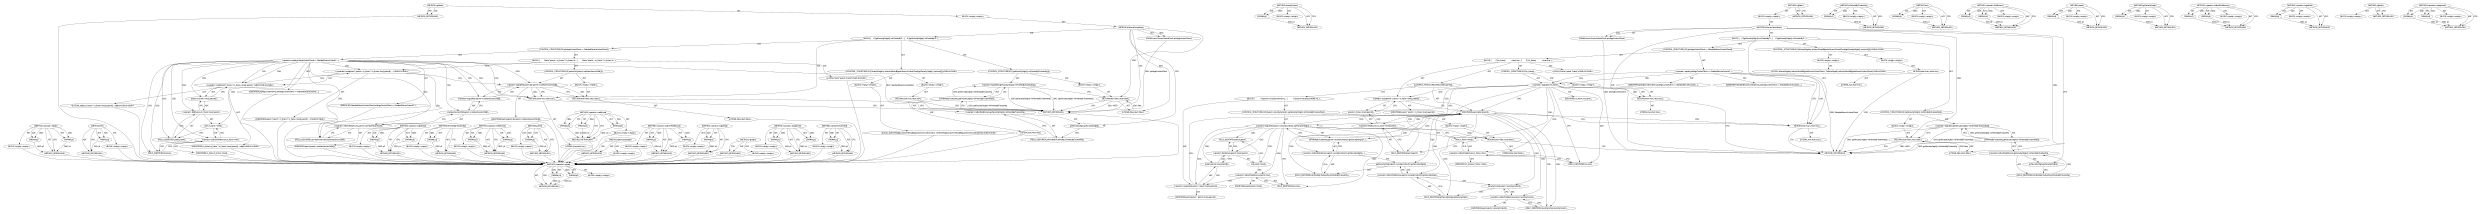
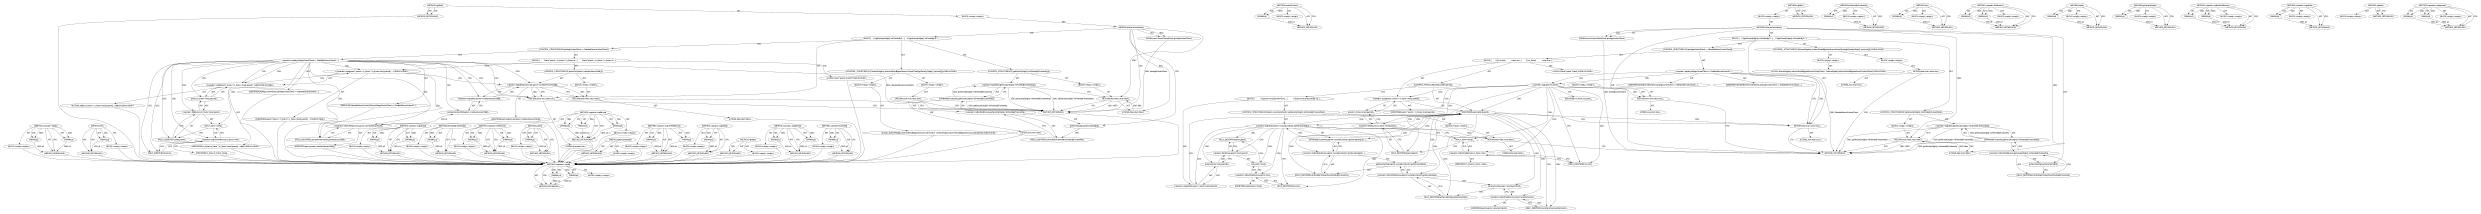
(1518, 72) -> none
(444, 119) -> (444, 119)
(429, 123) -> (481, 123)
(1226, 181) -> (1252, 170)
(1196, 197) -> none
